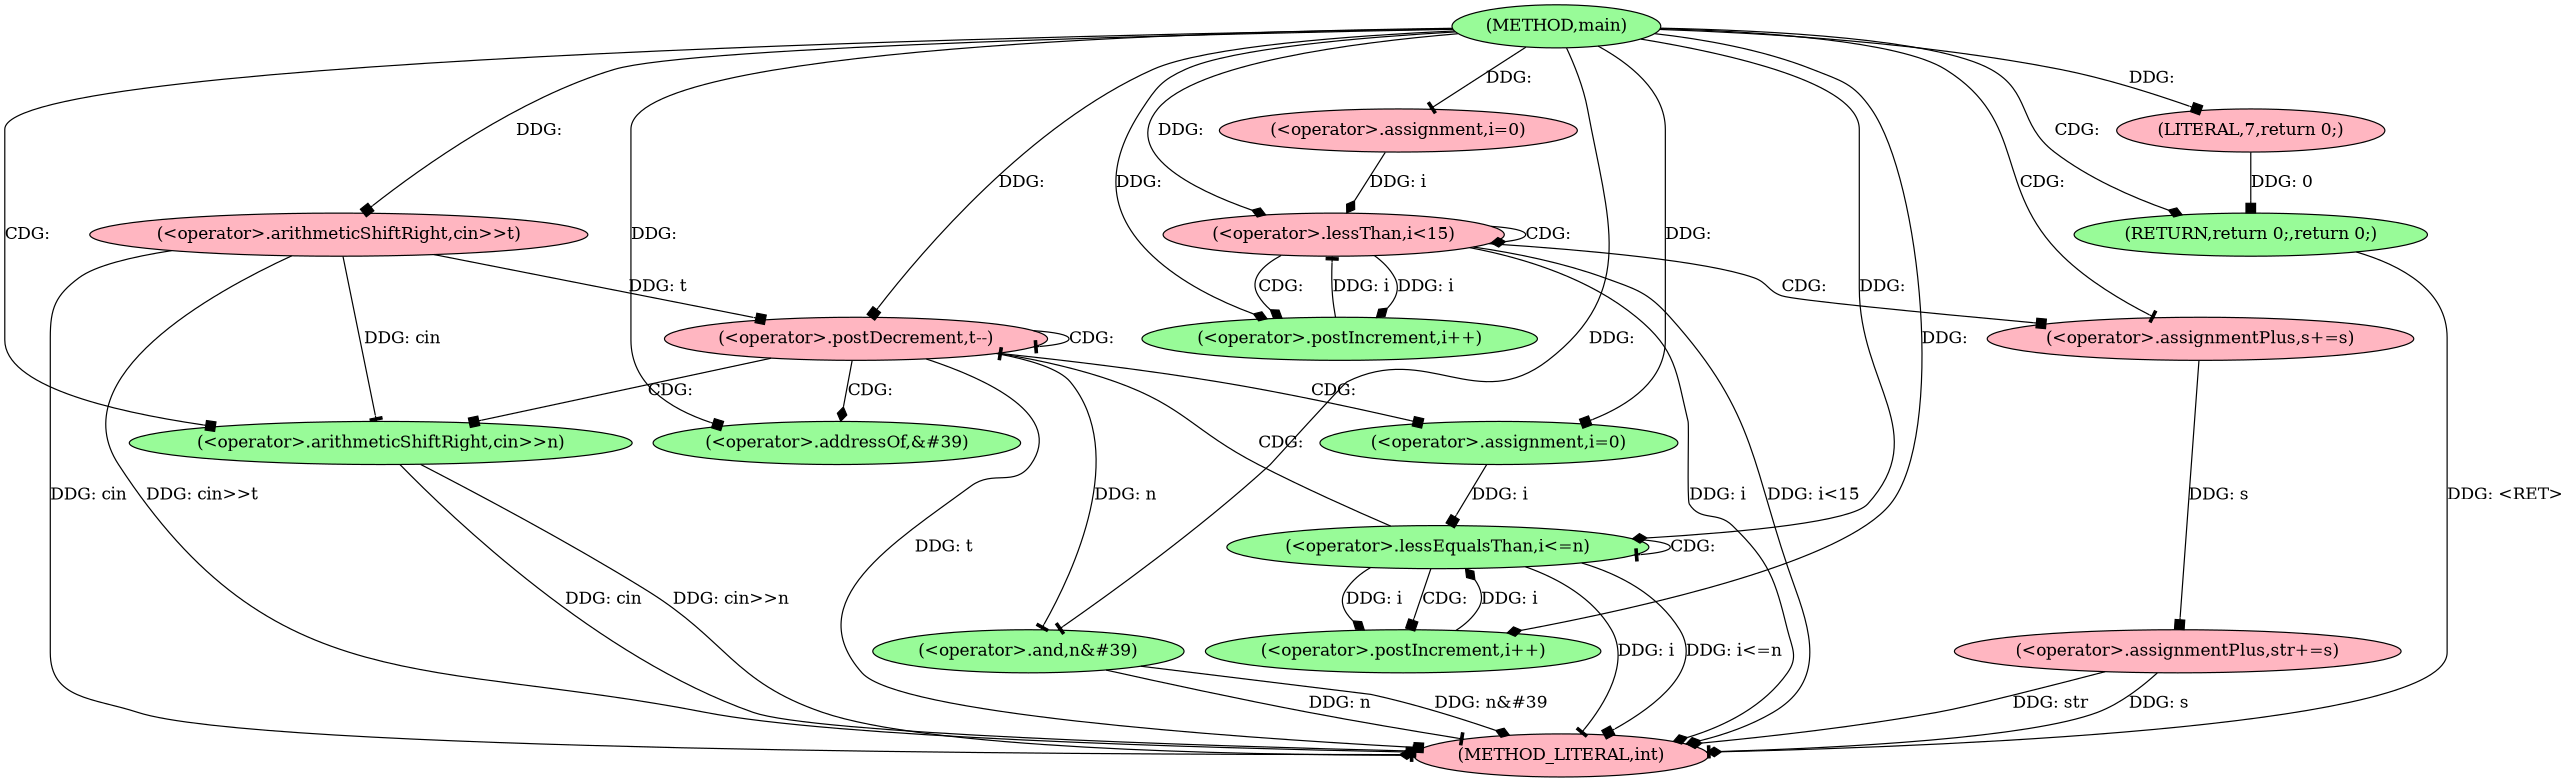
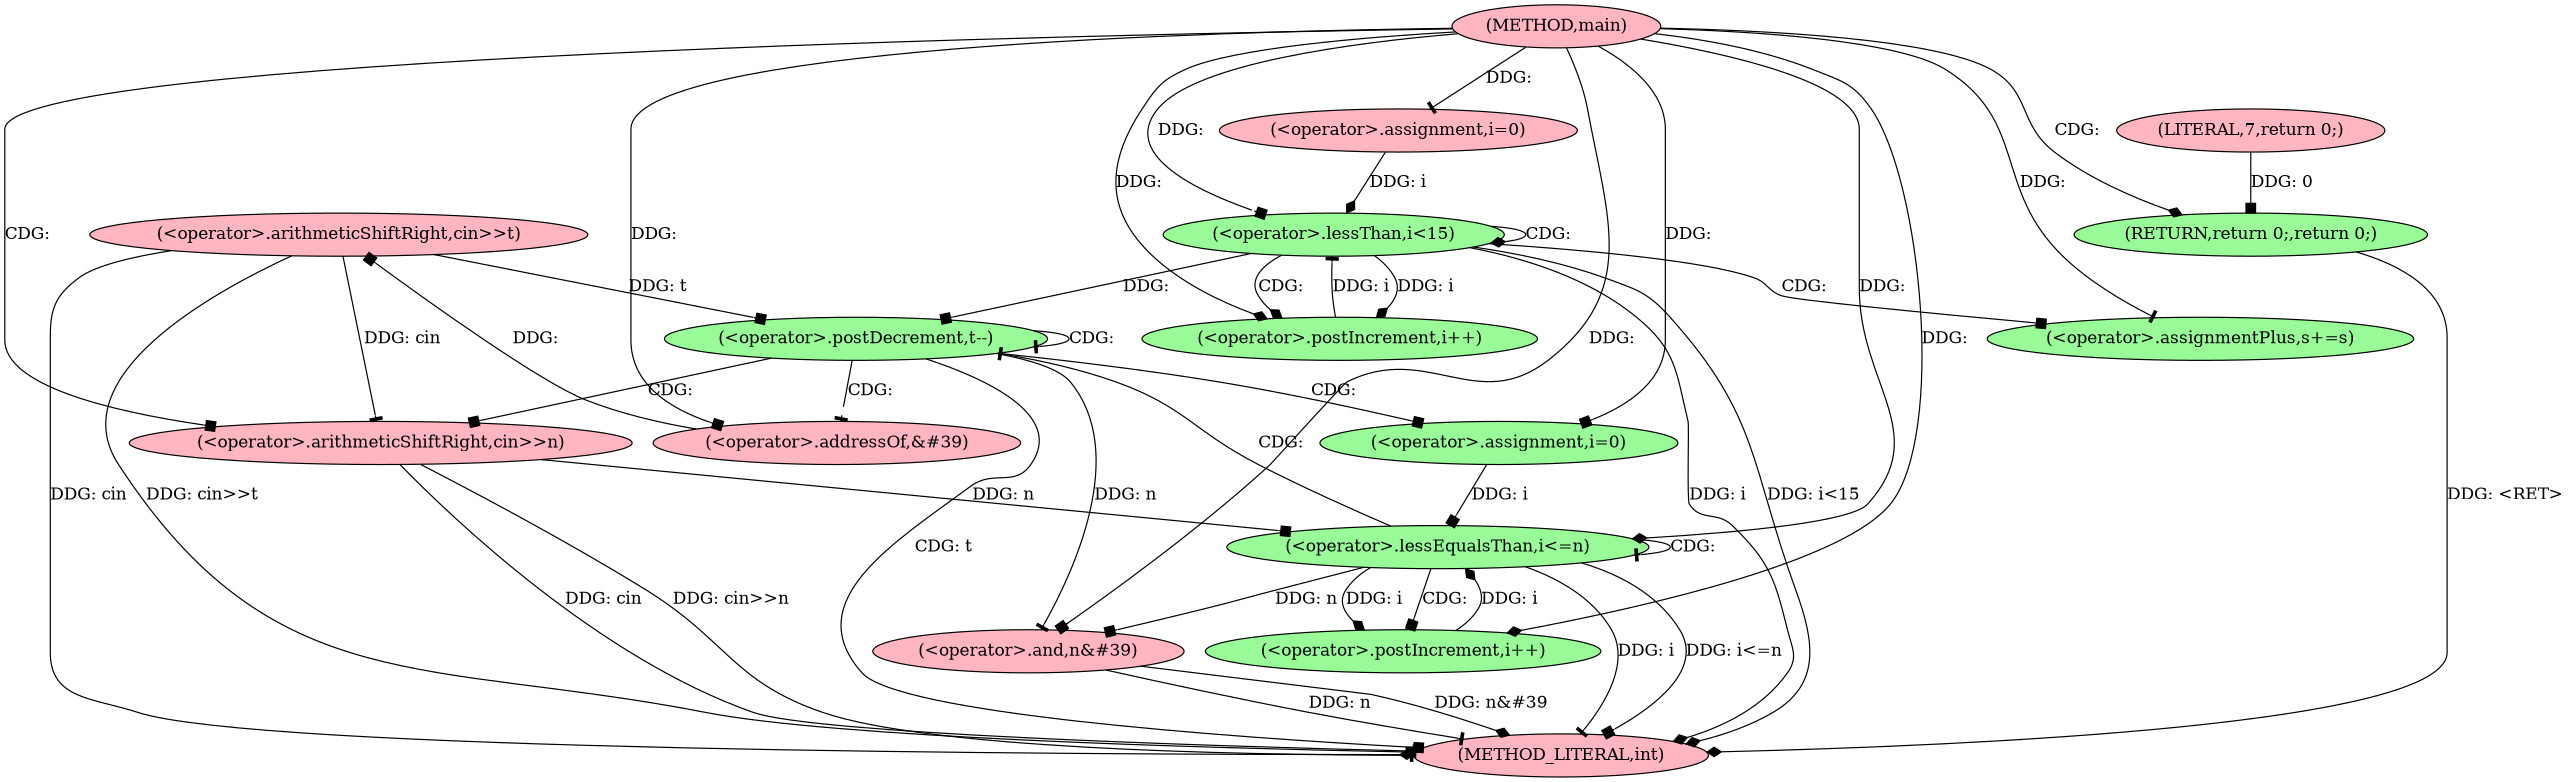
(1556, 26) -> (1556, 26)
(1981, 56) -> none
(699, 58) -> (526, 367)
(1224, 73) -> (1224, 73)
(1125, 84) -> (1102, 285)
(2045, 183) -> (2045, 183)
(1334, 235) -> (1334, 235)
(856, 339) -> (856, 339)
(2200, 339) -> (2200, 339)
(1430, 373) -> (1430, 373)
(848, 384) -> (848, 384)
(381, 443) -> (381, 443)
(837, 443) -> (837, 443)
none -> (910, 495)
(944, 547) -> (944, 547)
none -> (1241, 599)
(1028, 651) -> (1028, 651)
(2178, 651) -> none
